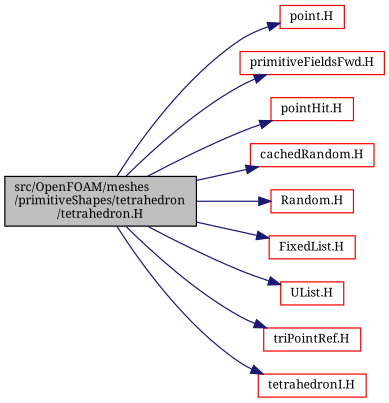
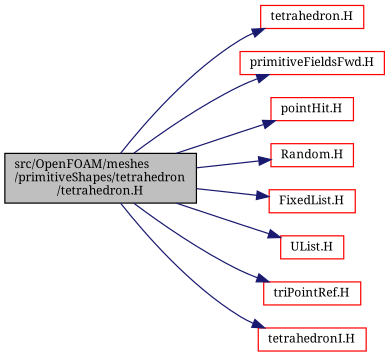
(312, 17) -> (312, 17)
(312, 155) -> none
